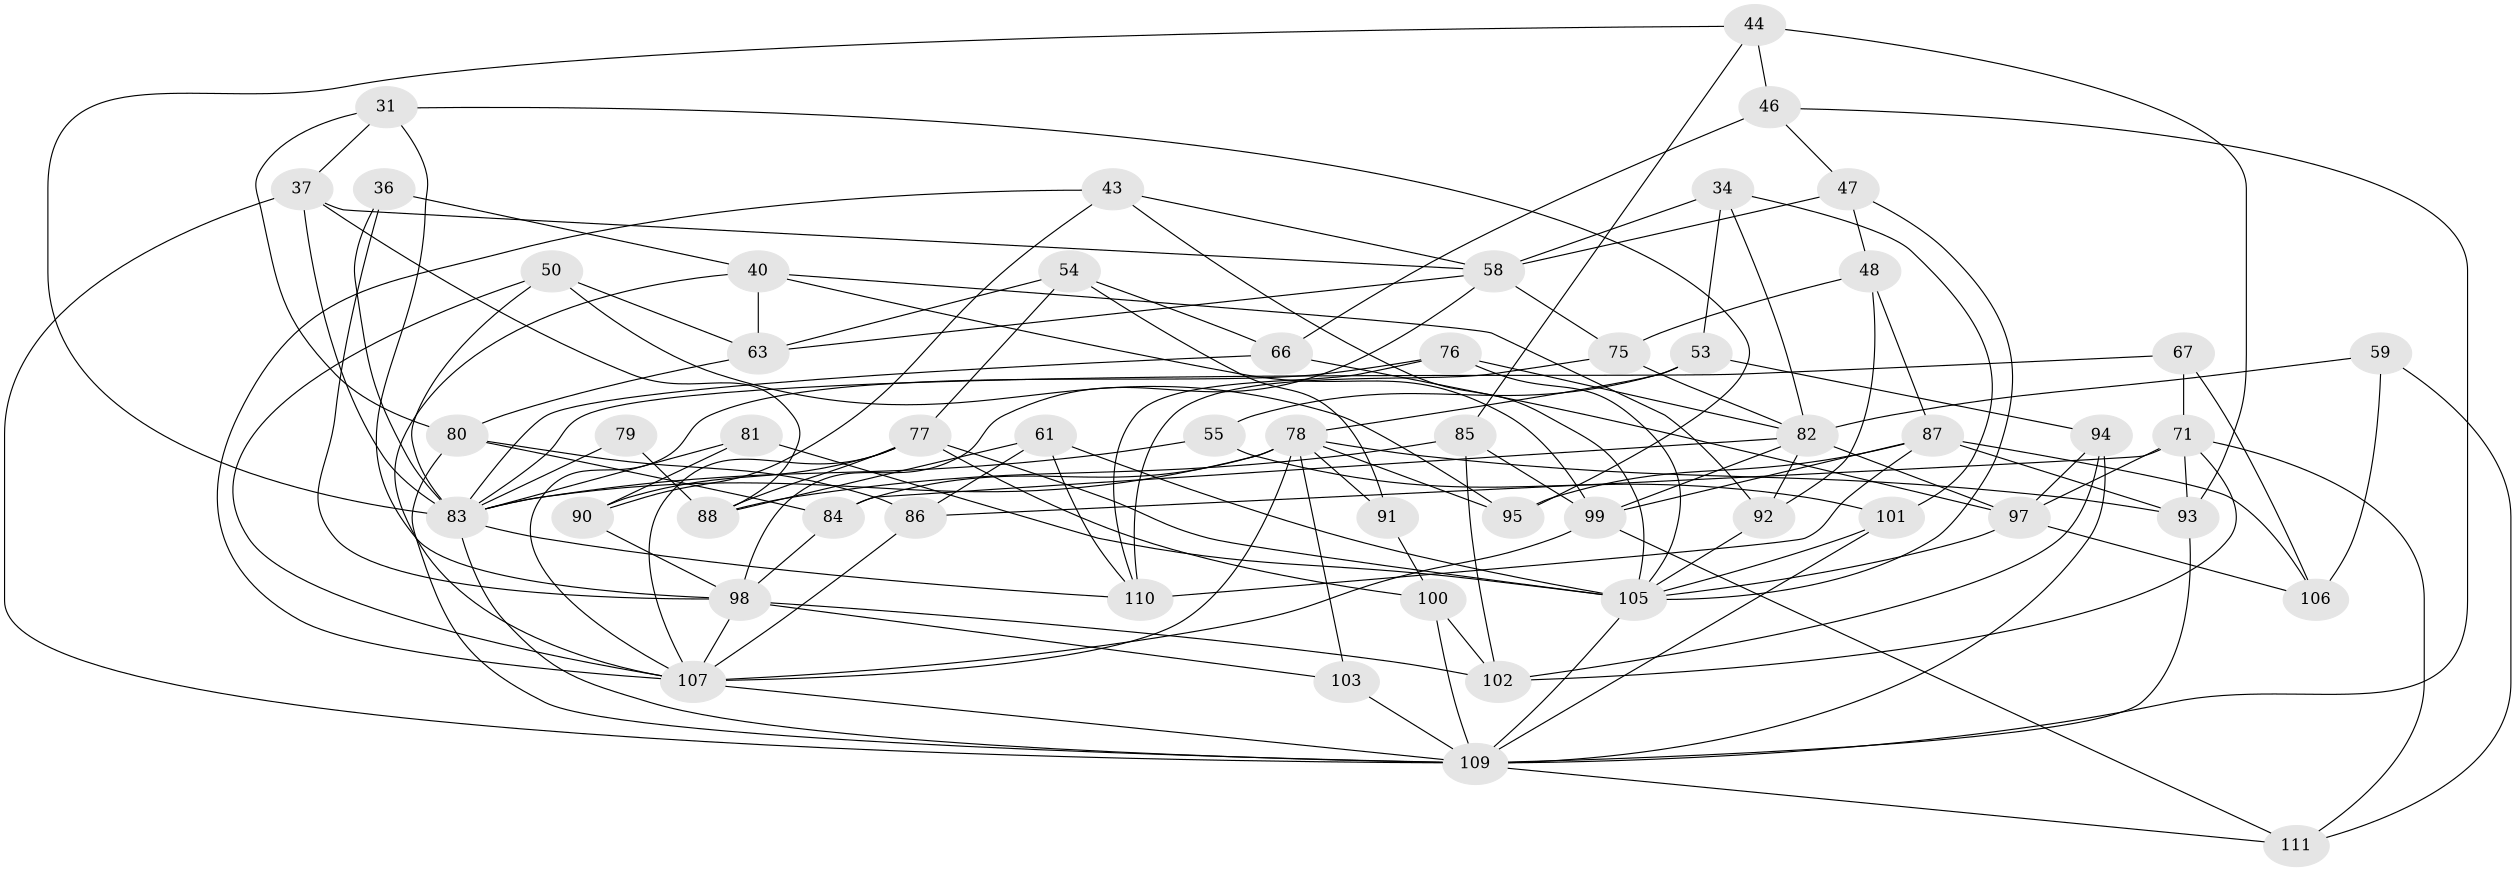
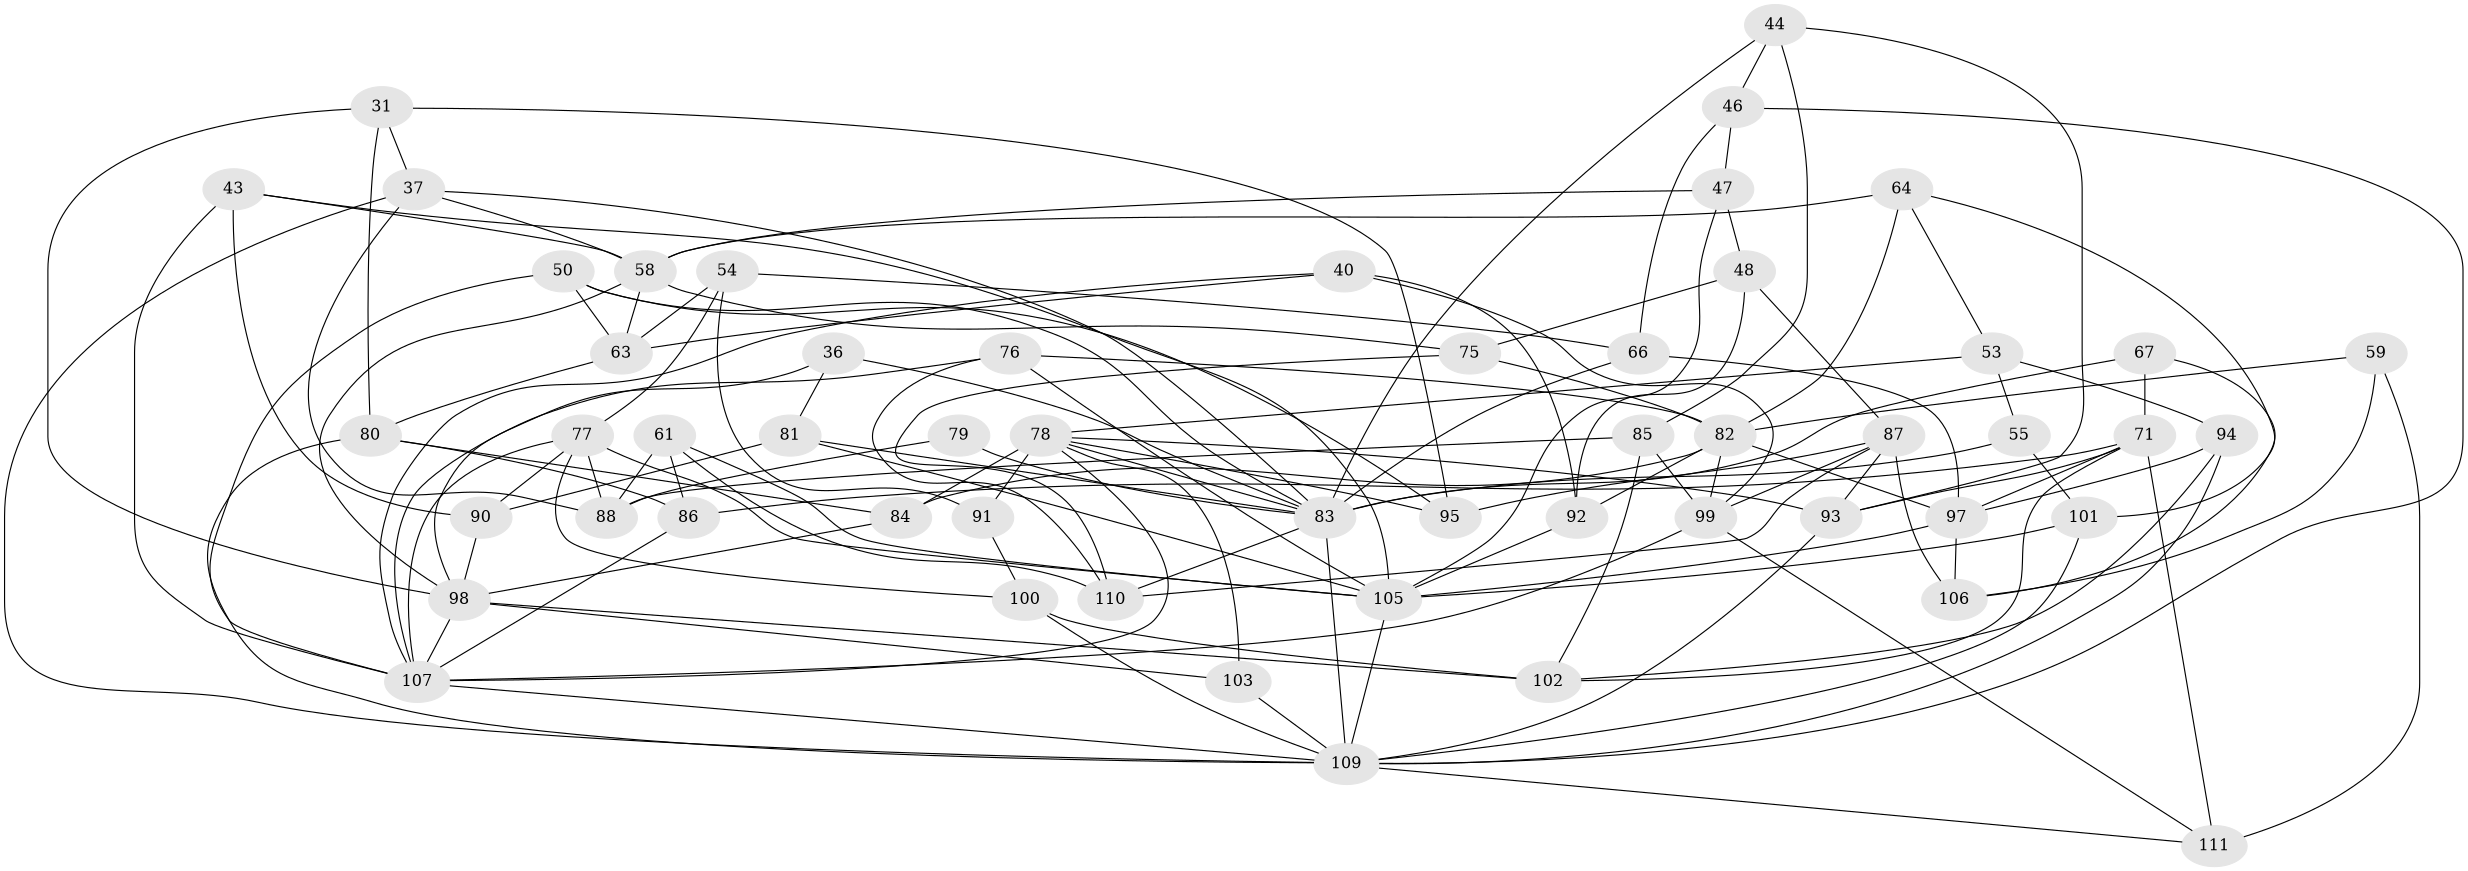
(1723, 189) -> (1902, 189)
(611, 239) -> (812, 395)
